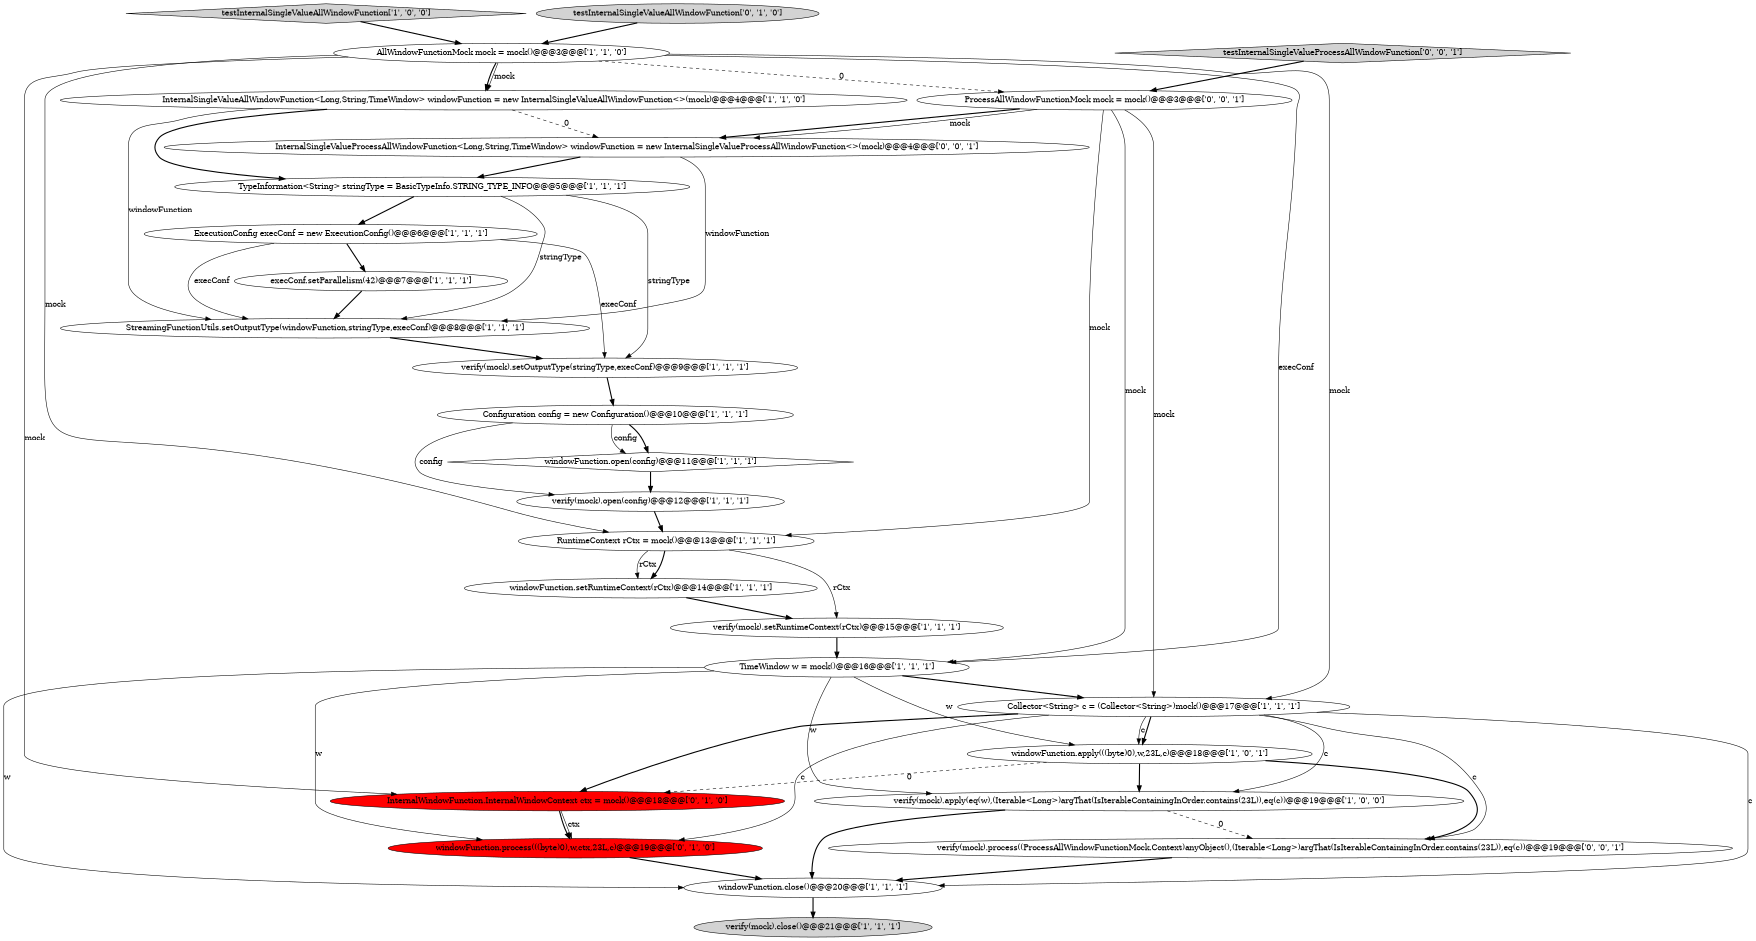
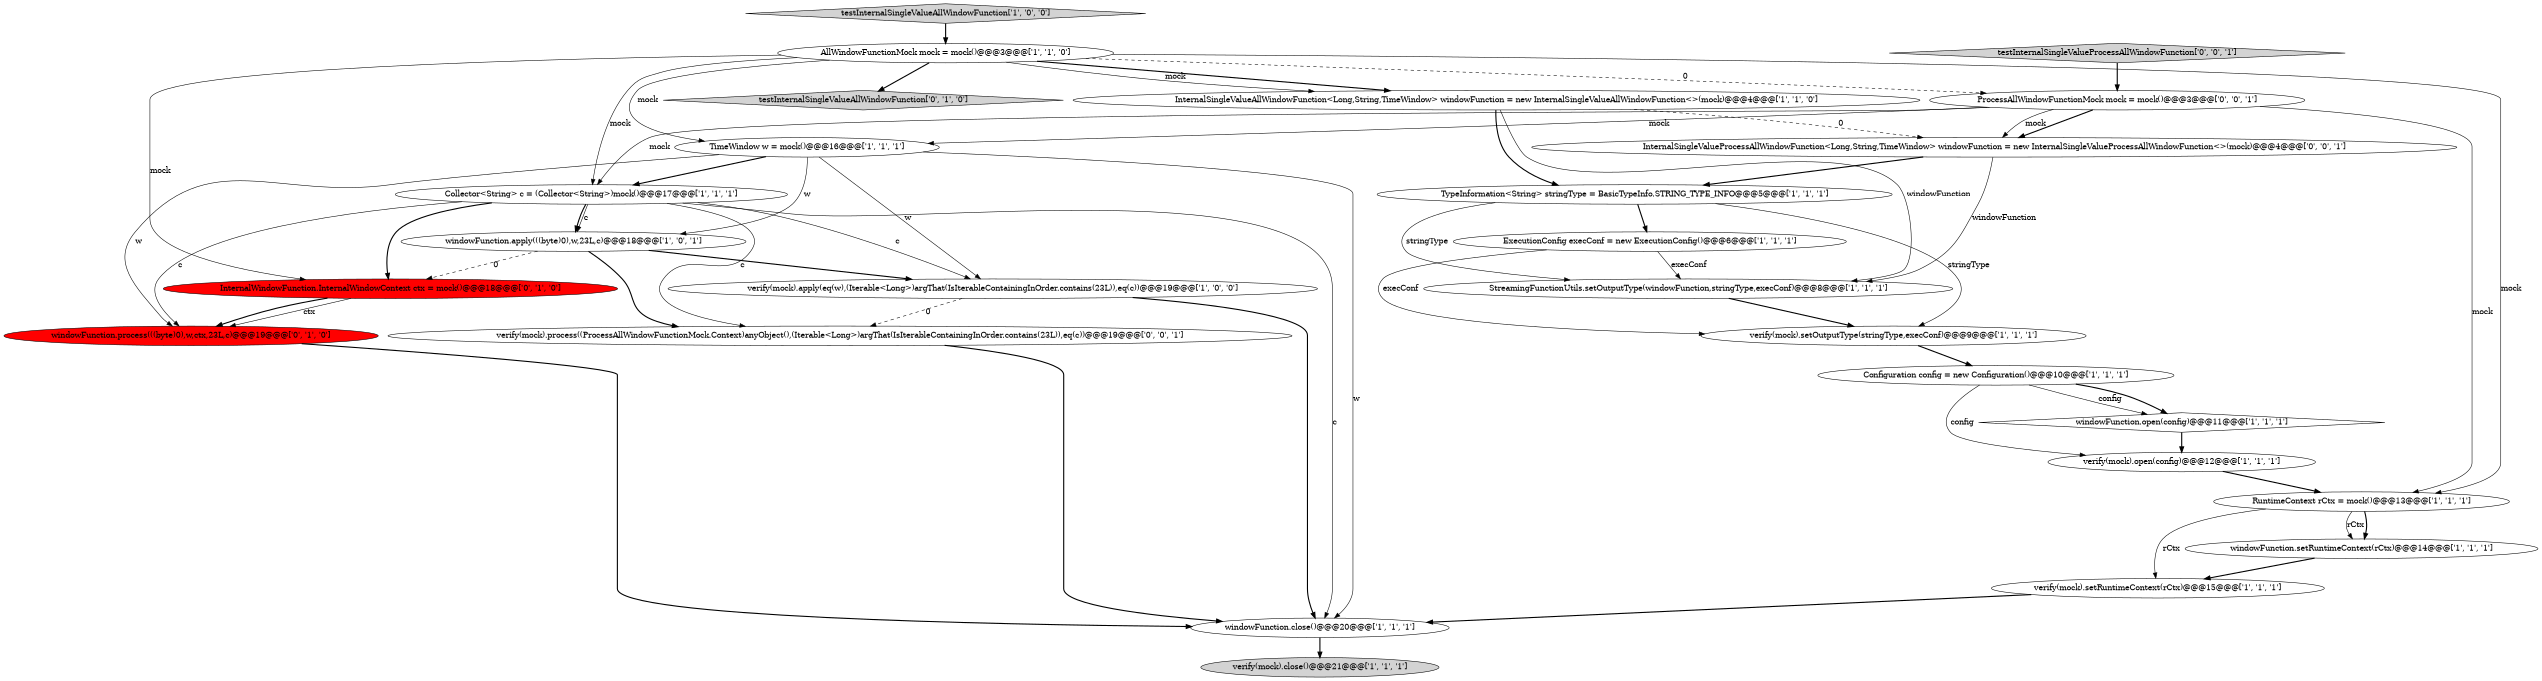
(678, 14) -> (863, 100)
(593, 33) -> (906, 76)
(371, 281) -> none
(1296, 368) -> (648, 100)
(837, 645) -> (1732, 608)
